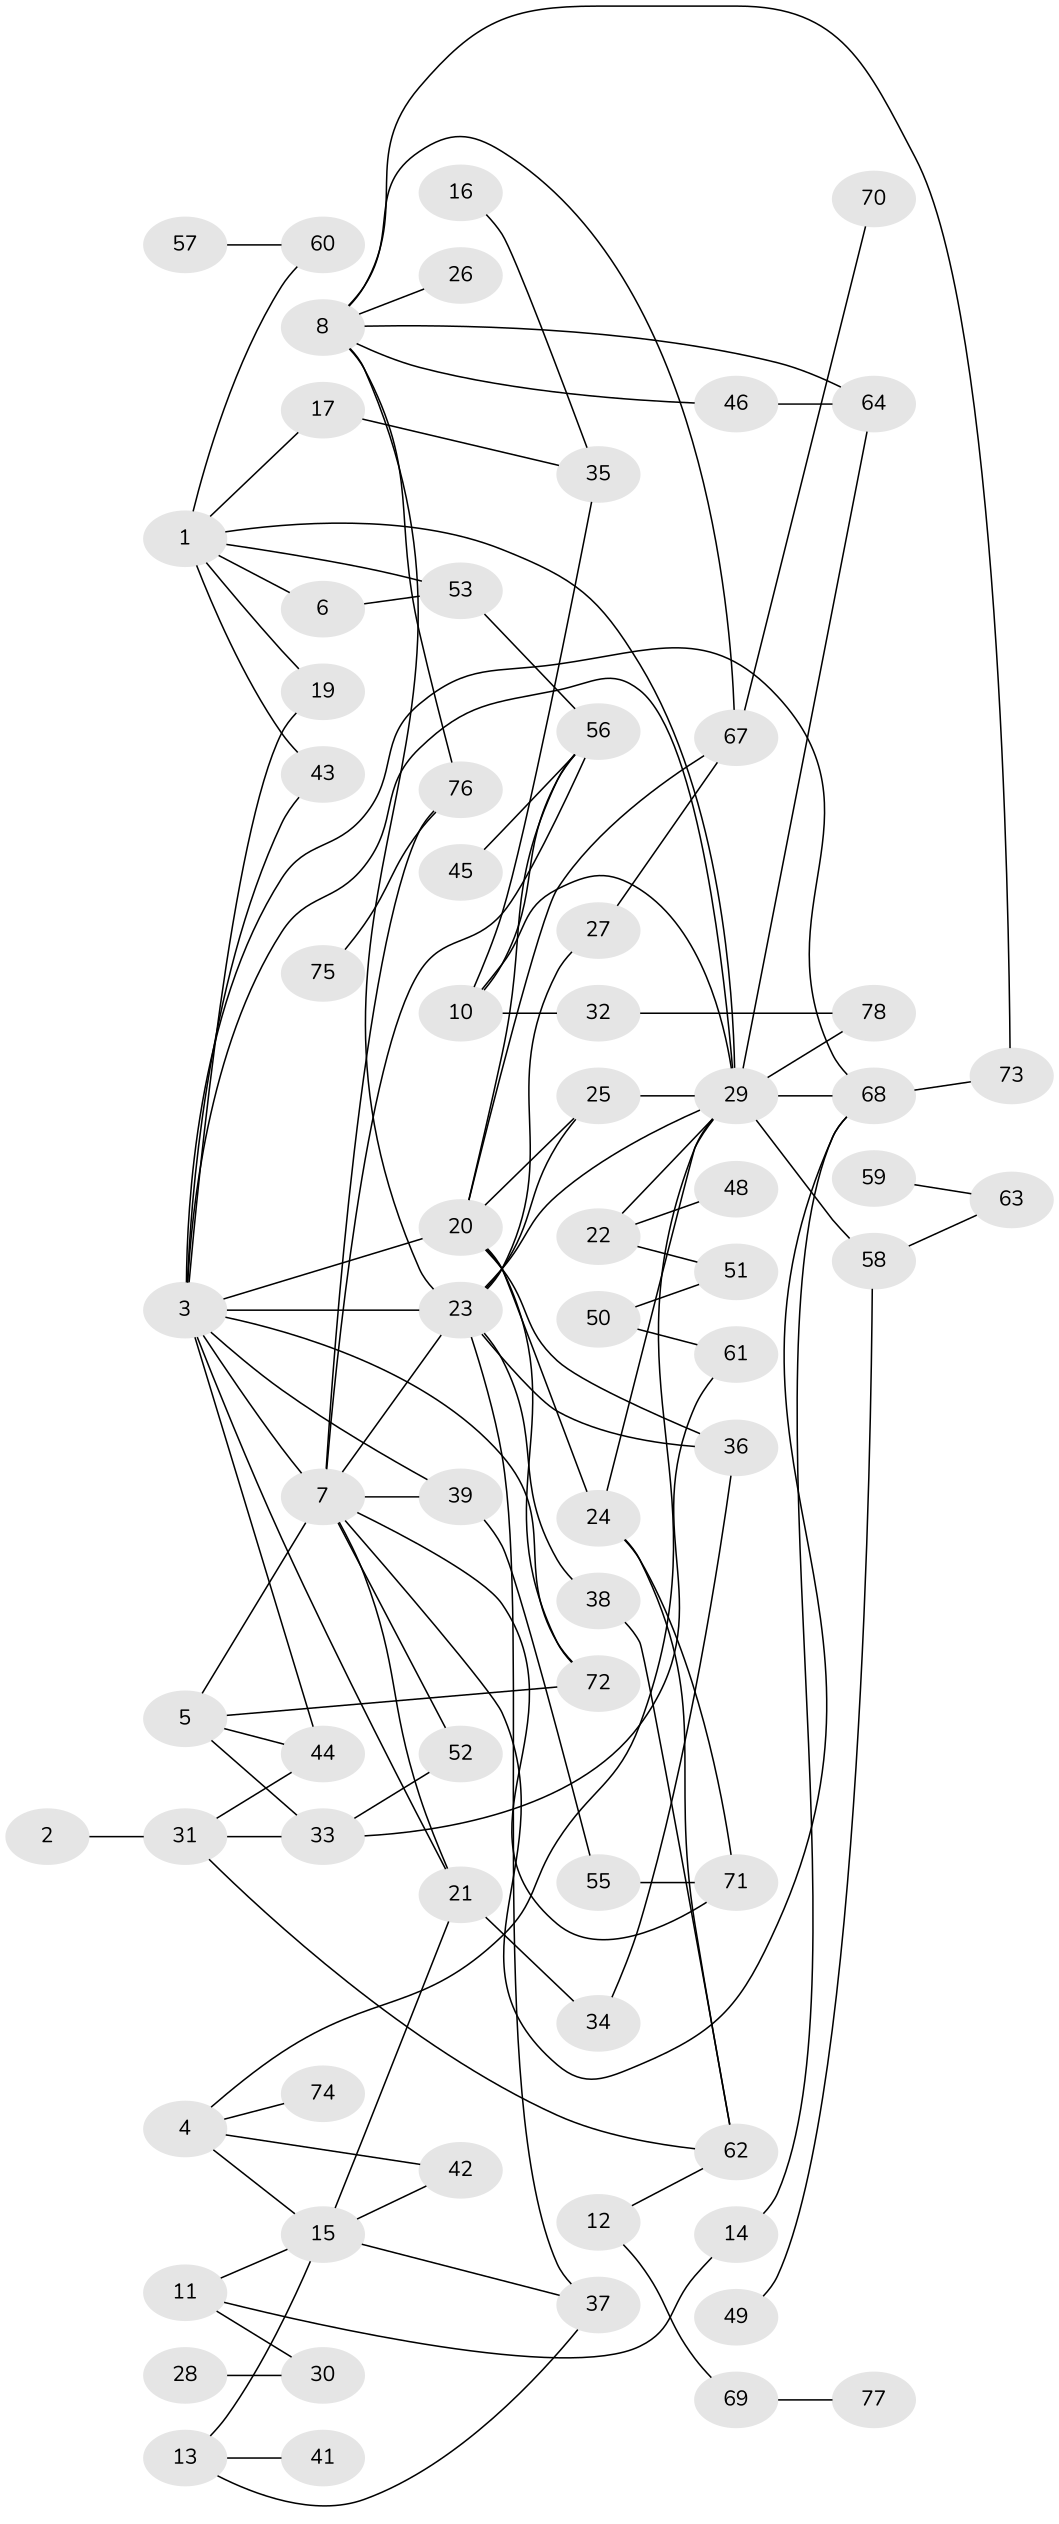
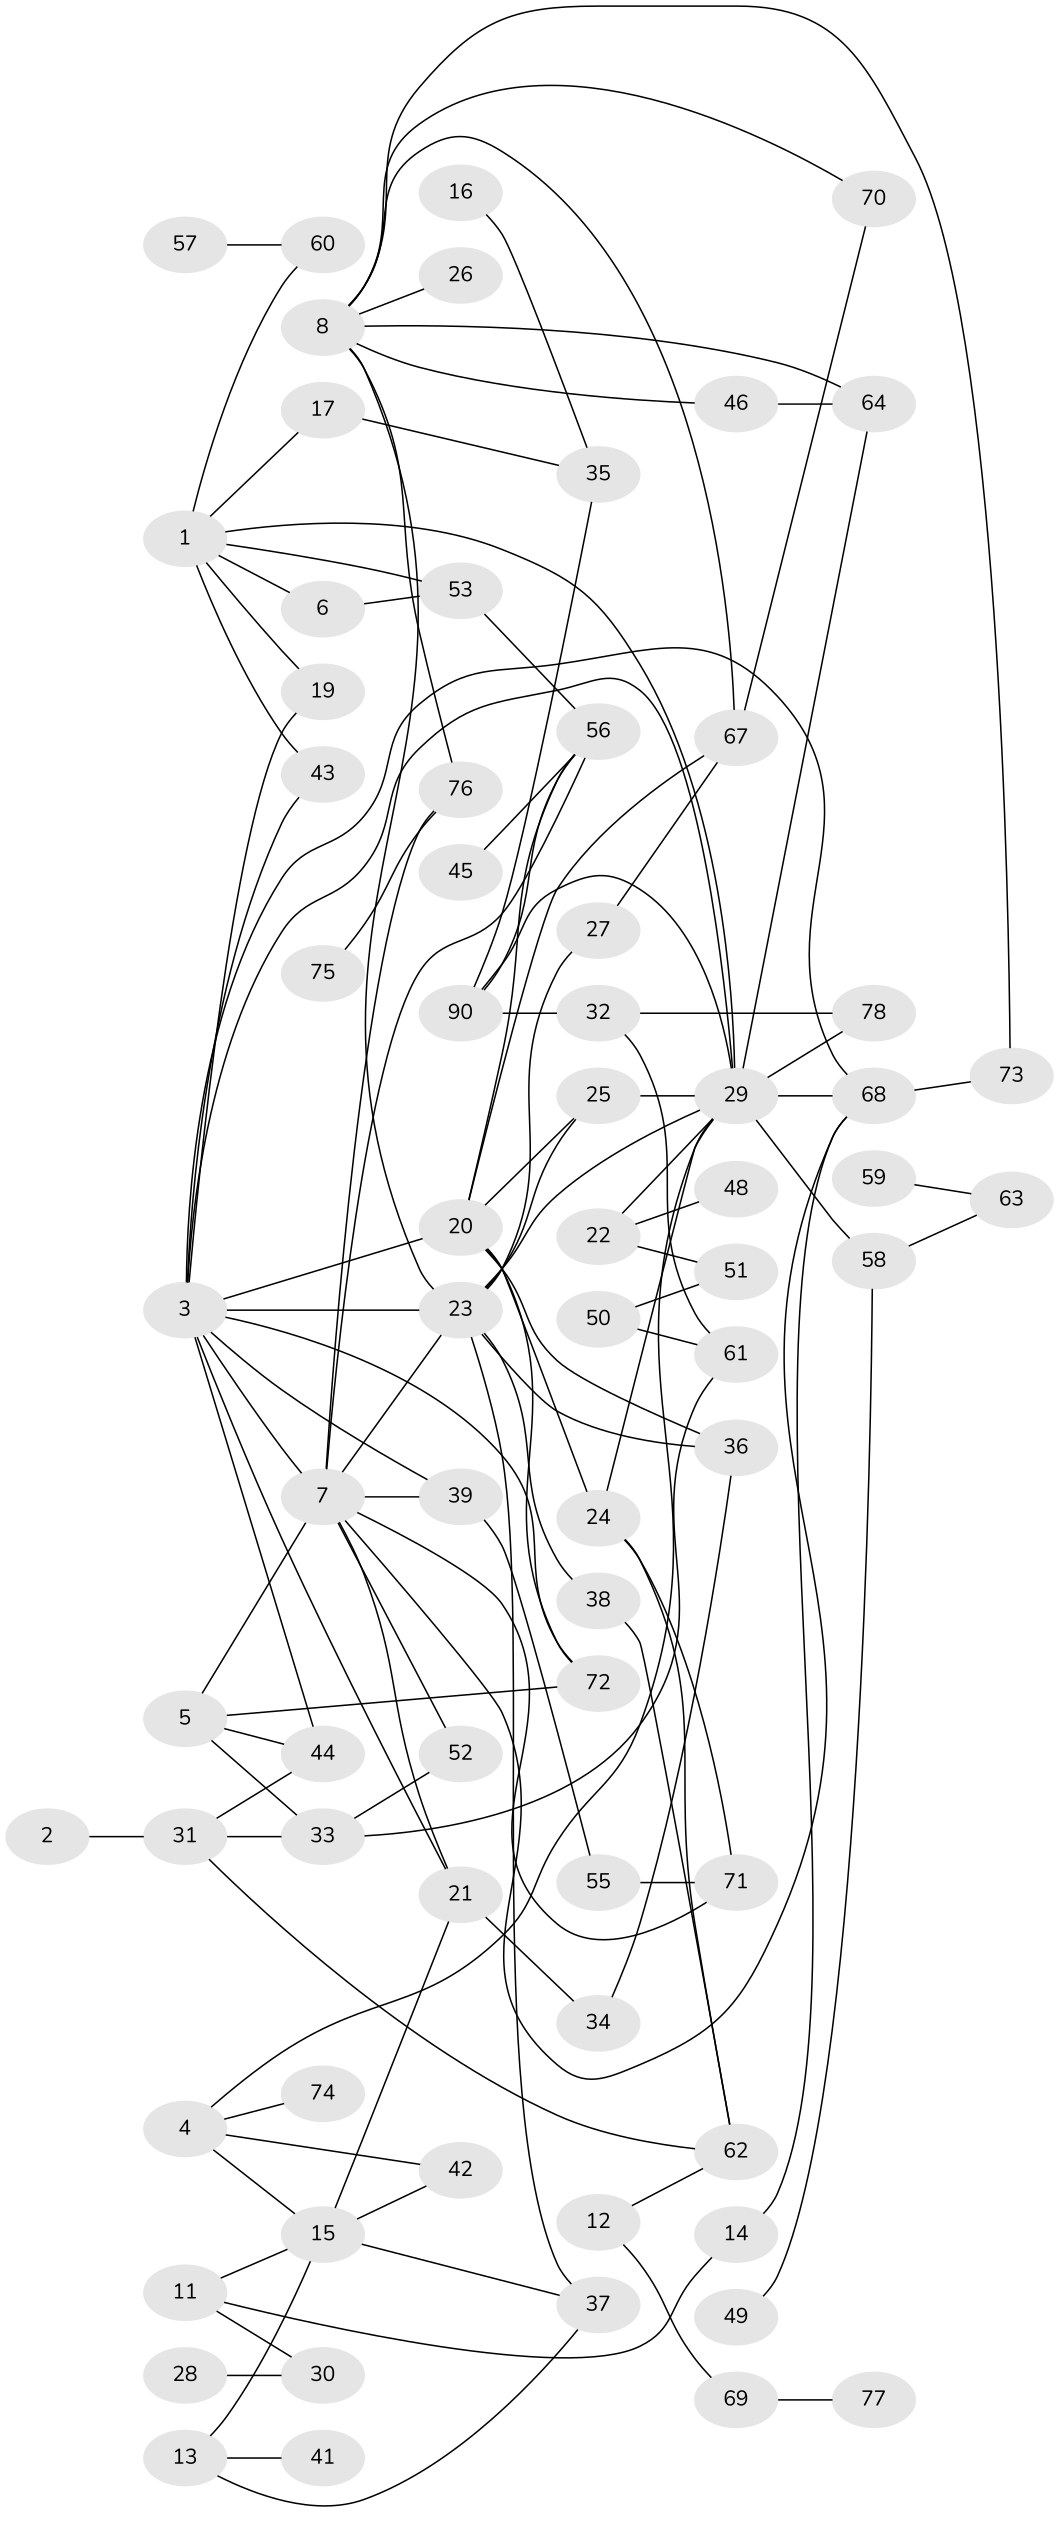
none -> (535, 86)
(461, 1013) -> (461, 1013)
none -> (667, 1184)
